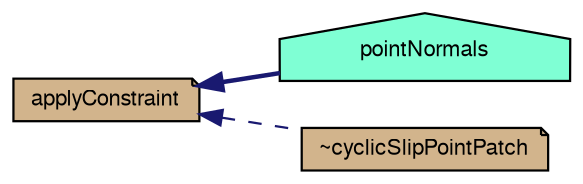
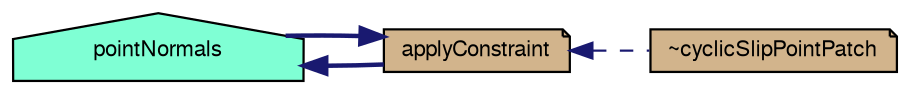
none -> (355, 65)
